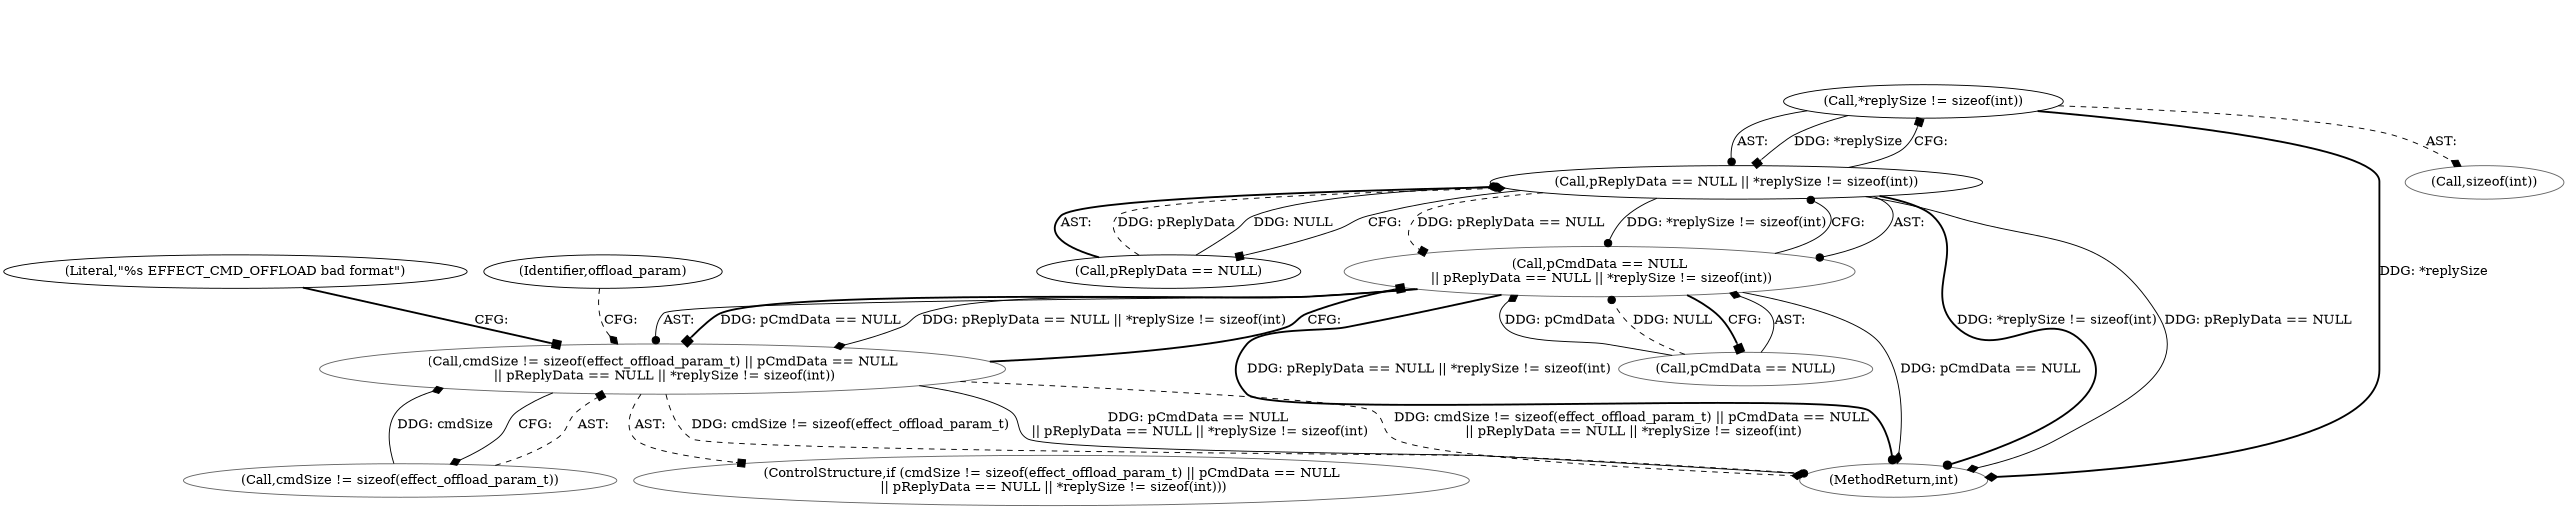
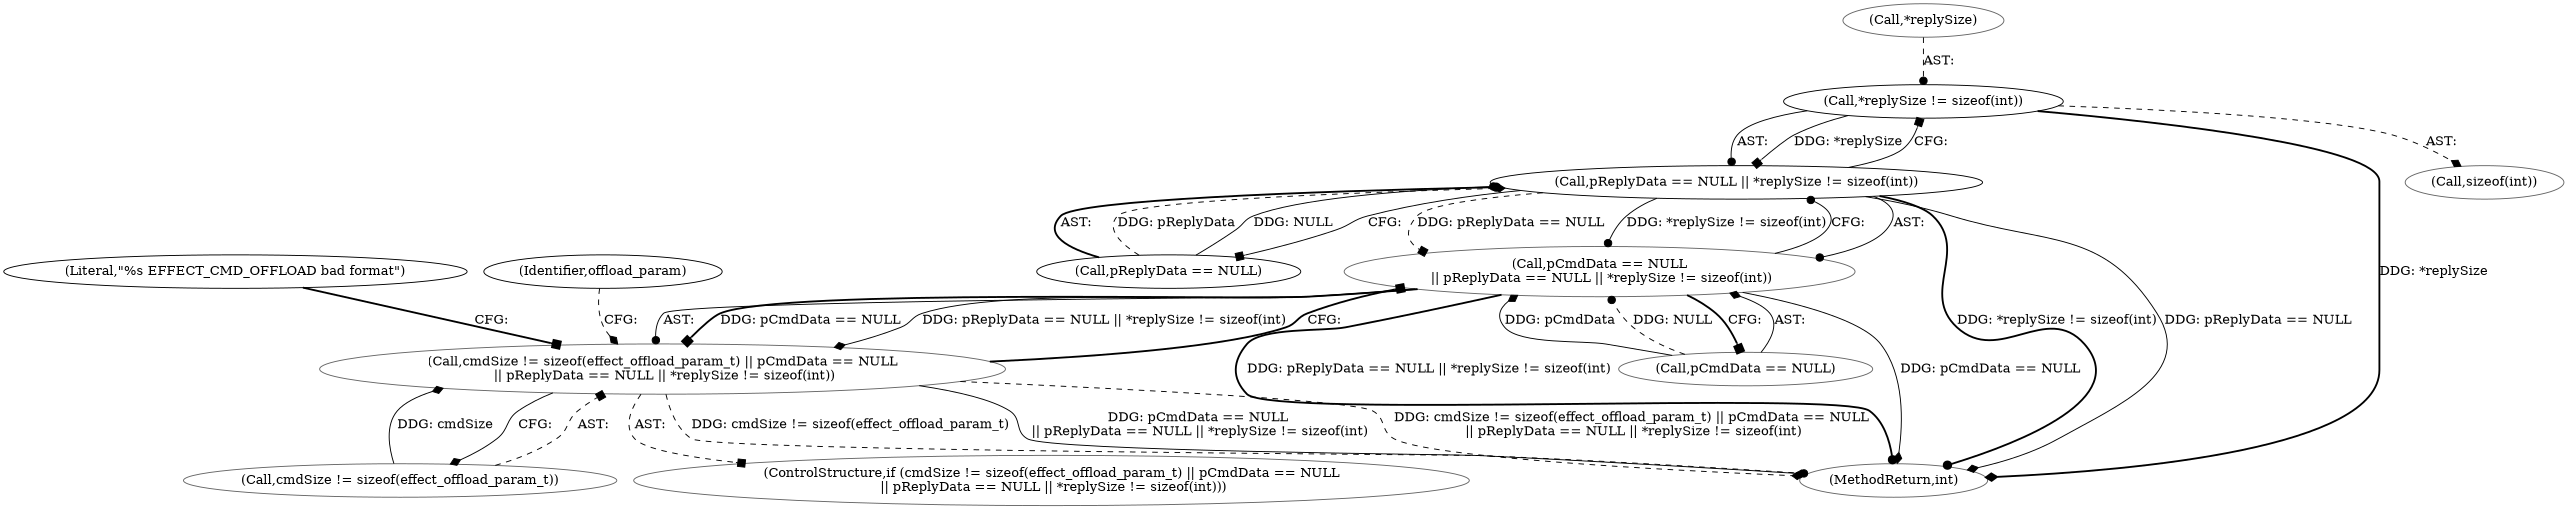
none -> (1923, 20)
